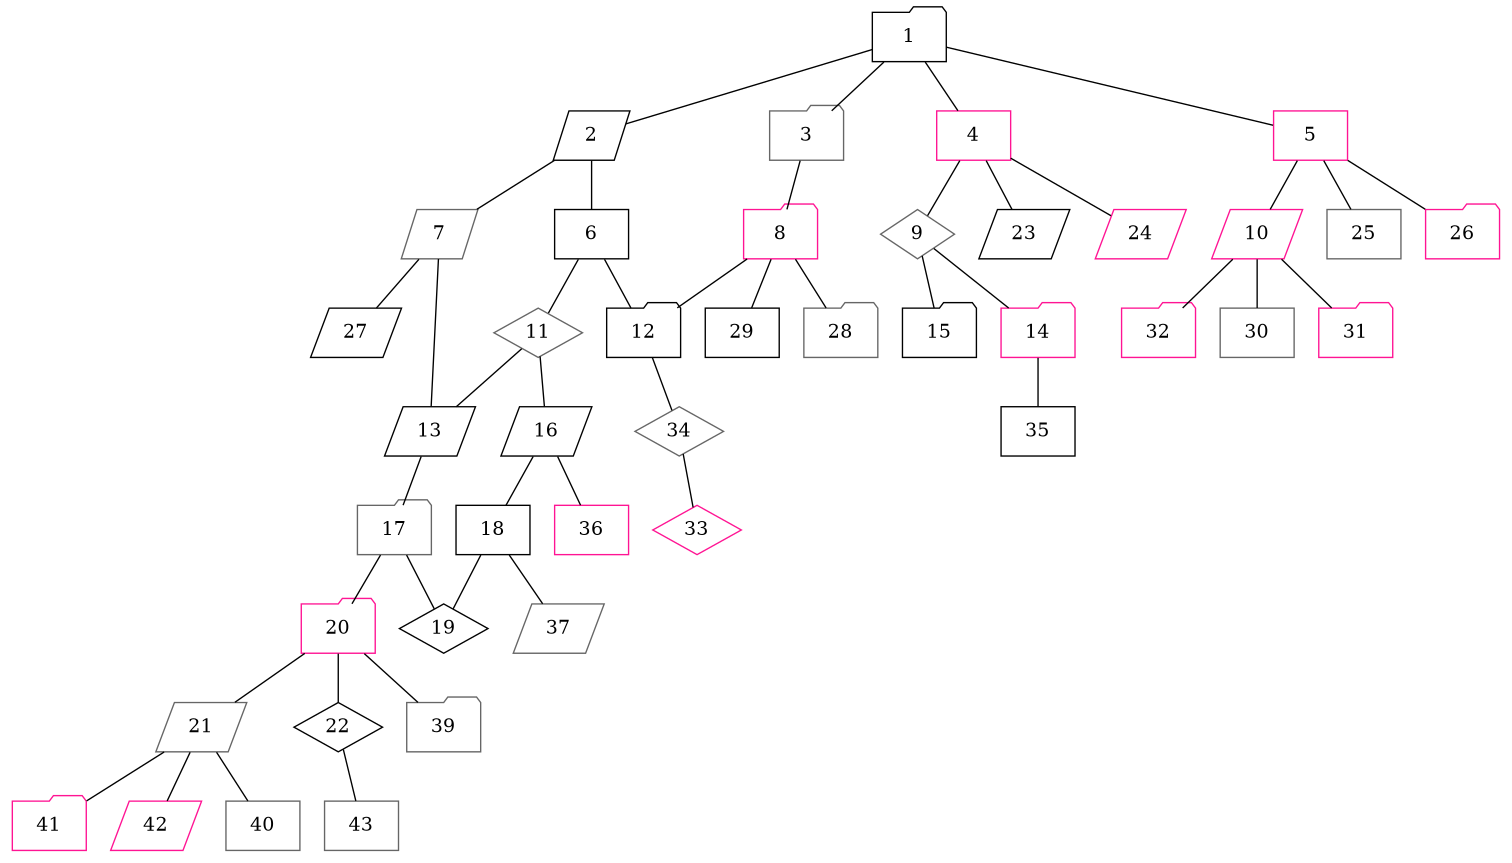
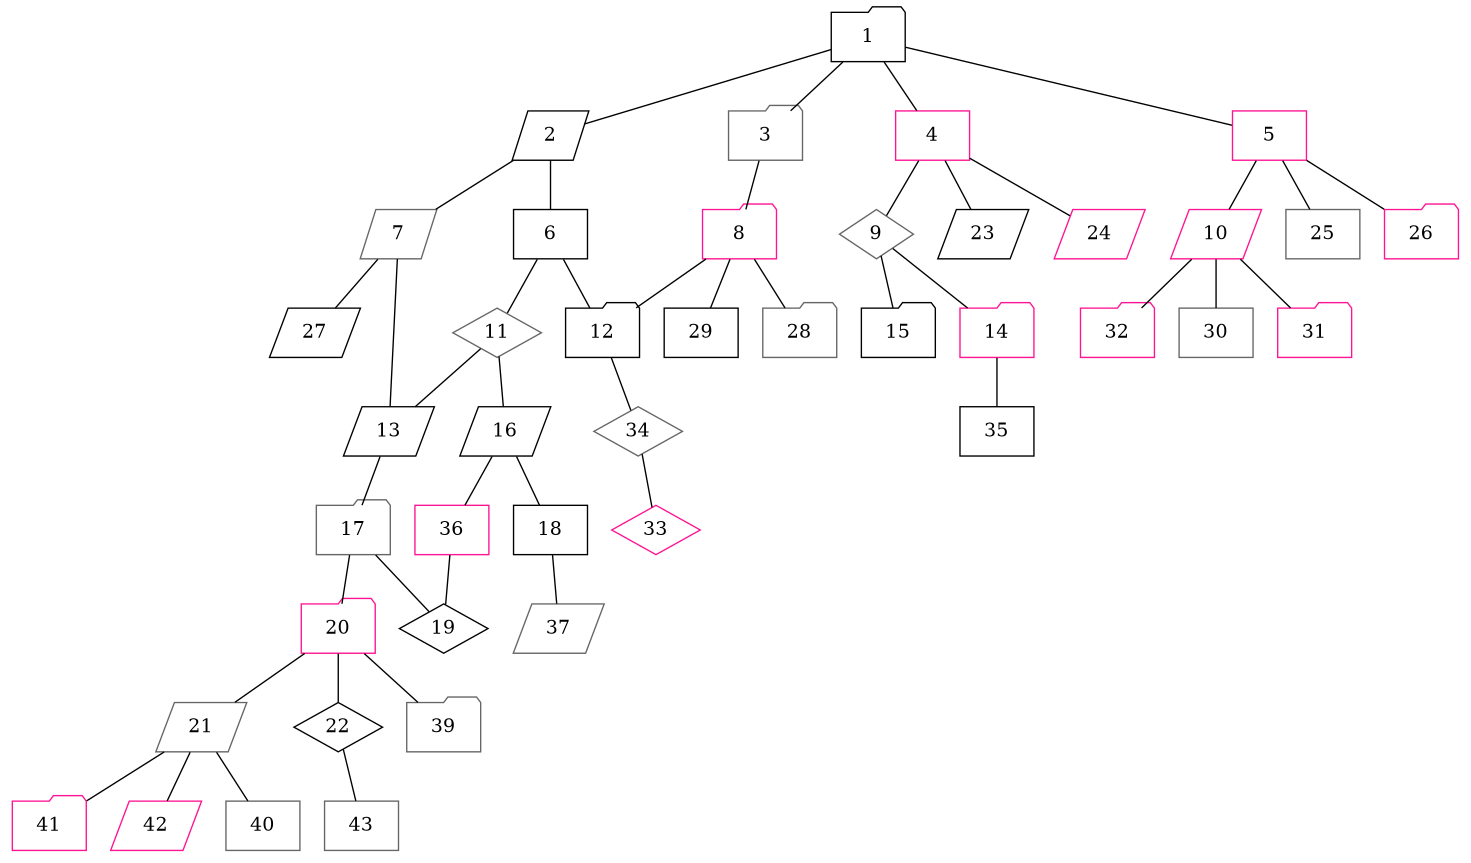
(467, 582) -> (448, 580)
